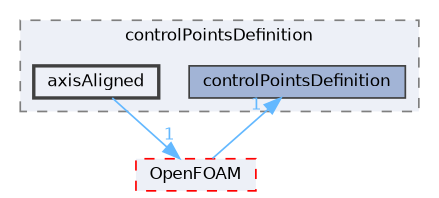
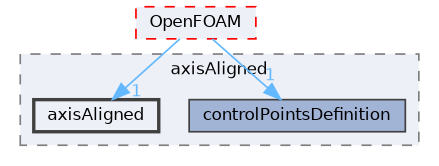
(220, 36) -> (220, 70)
(140, 123) -> (151, 65)
